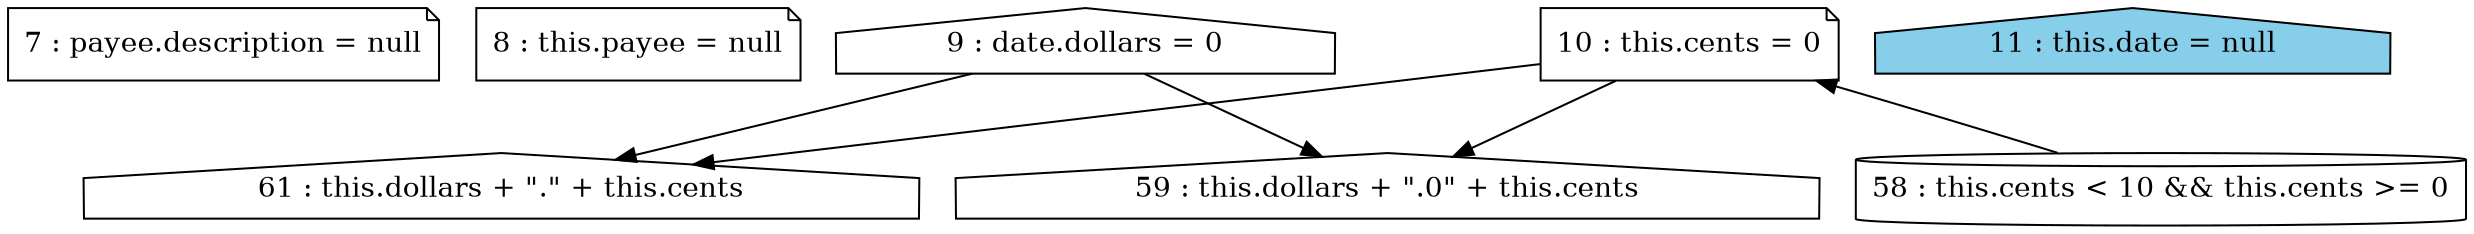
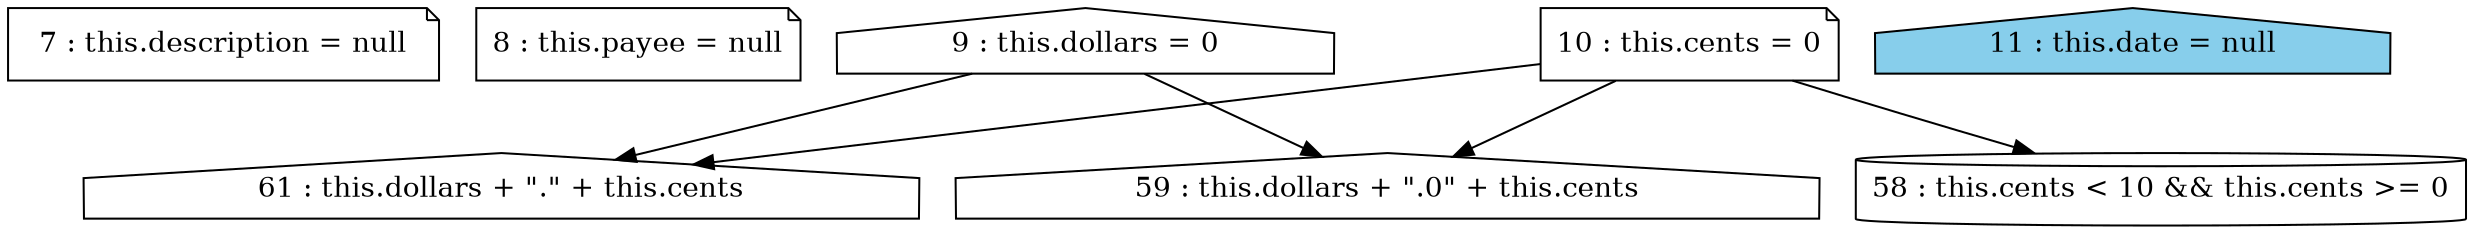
(224, 44) -> (224, 44)
(1085, 44) -> (1085, 44)
(1947, 119) -> (1903, 114)
